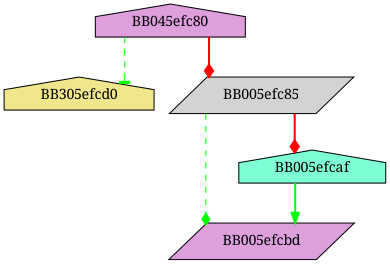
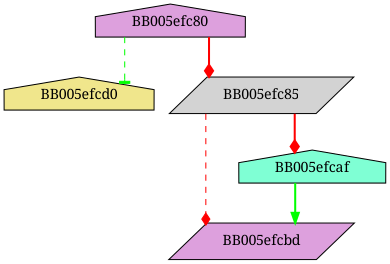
(170, 22) -> (170, 22)
(79, 95) -> (79, 95)
(206, 163) -> (206, 163)
